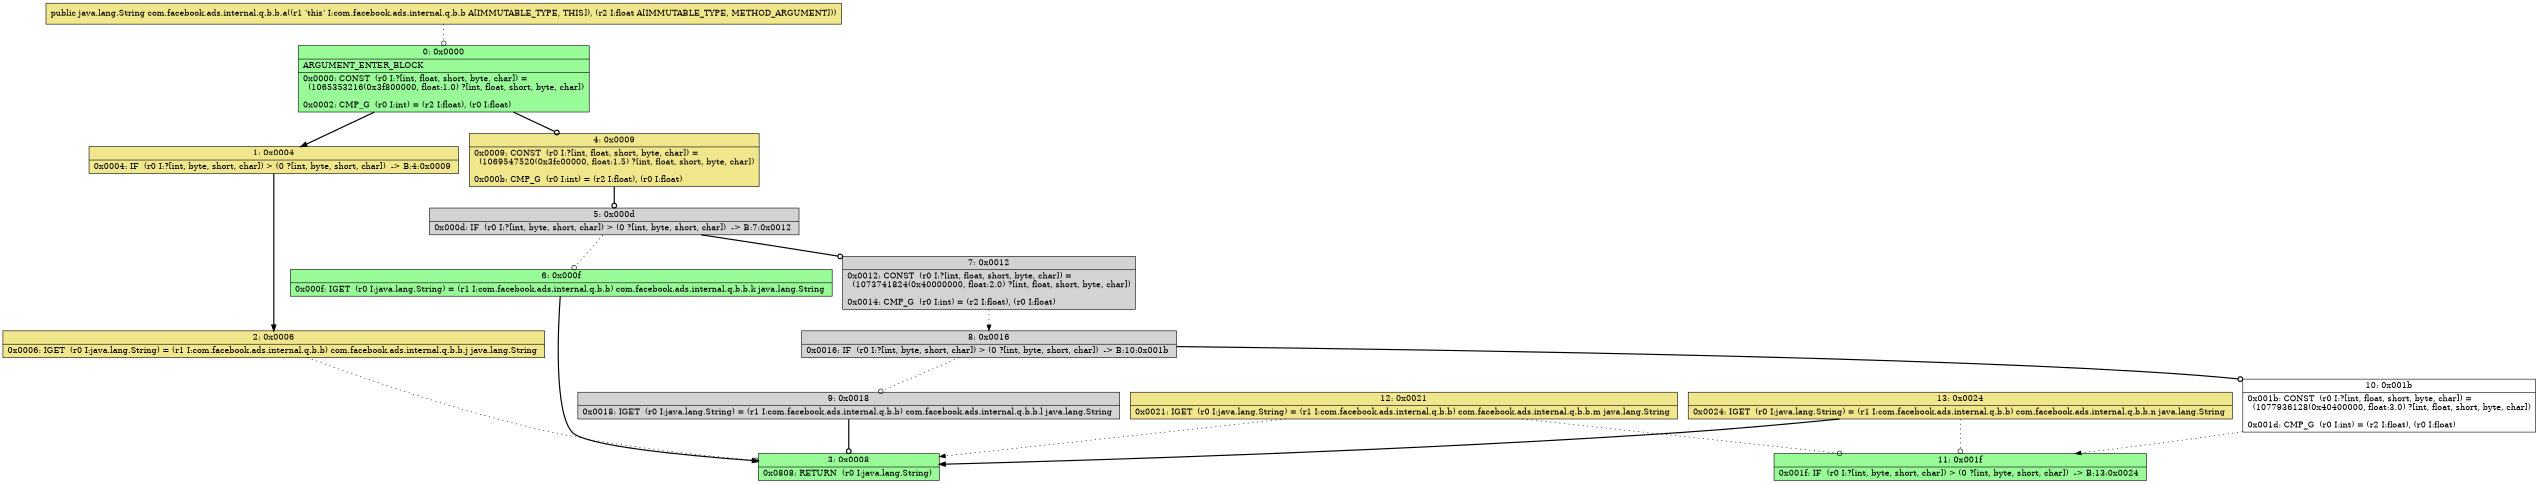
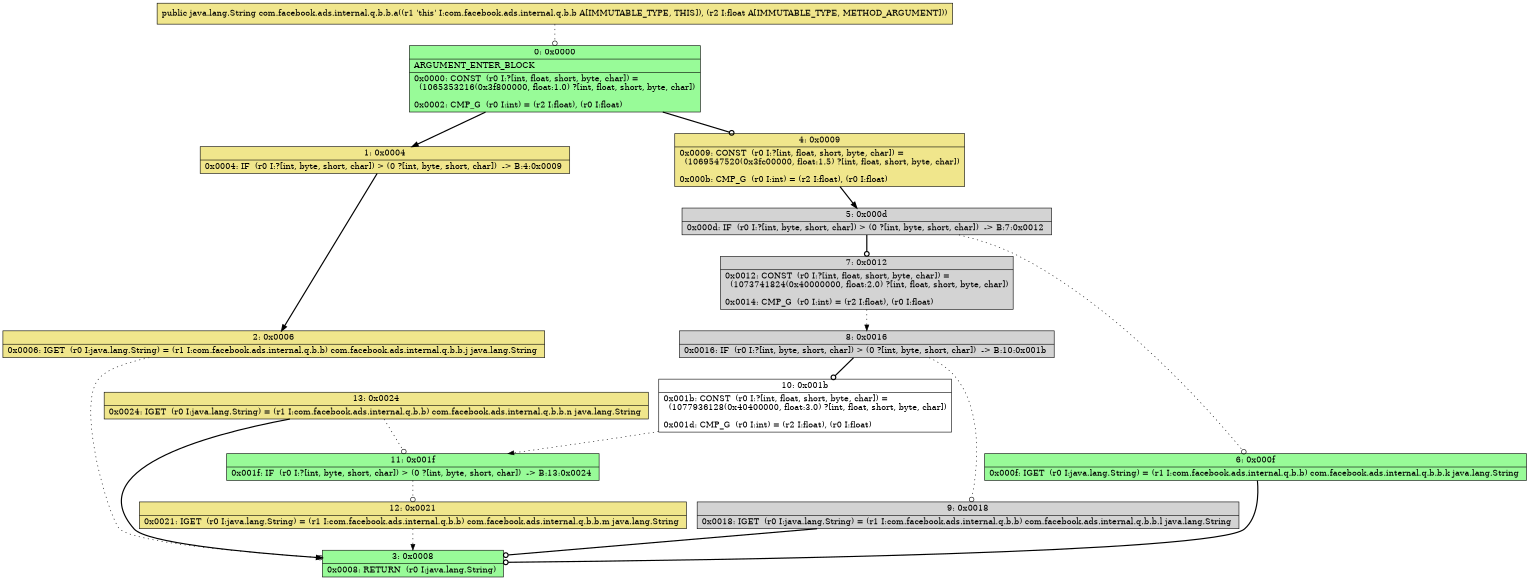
(614, 195) -> (847, 195)
(571, 431) -> (903, 555)
(1688, 437) -> (413, 489)
(849, 473) -> (413, 570)
